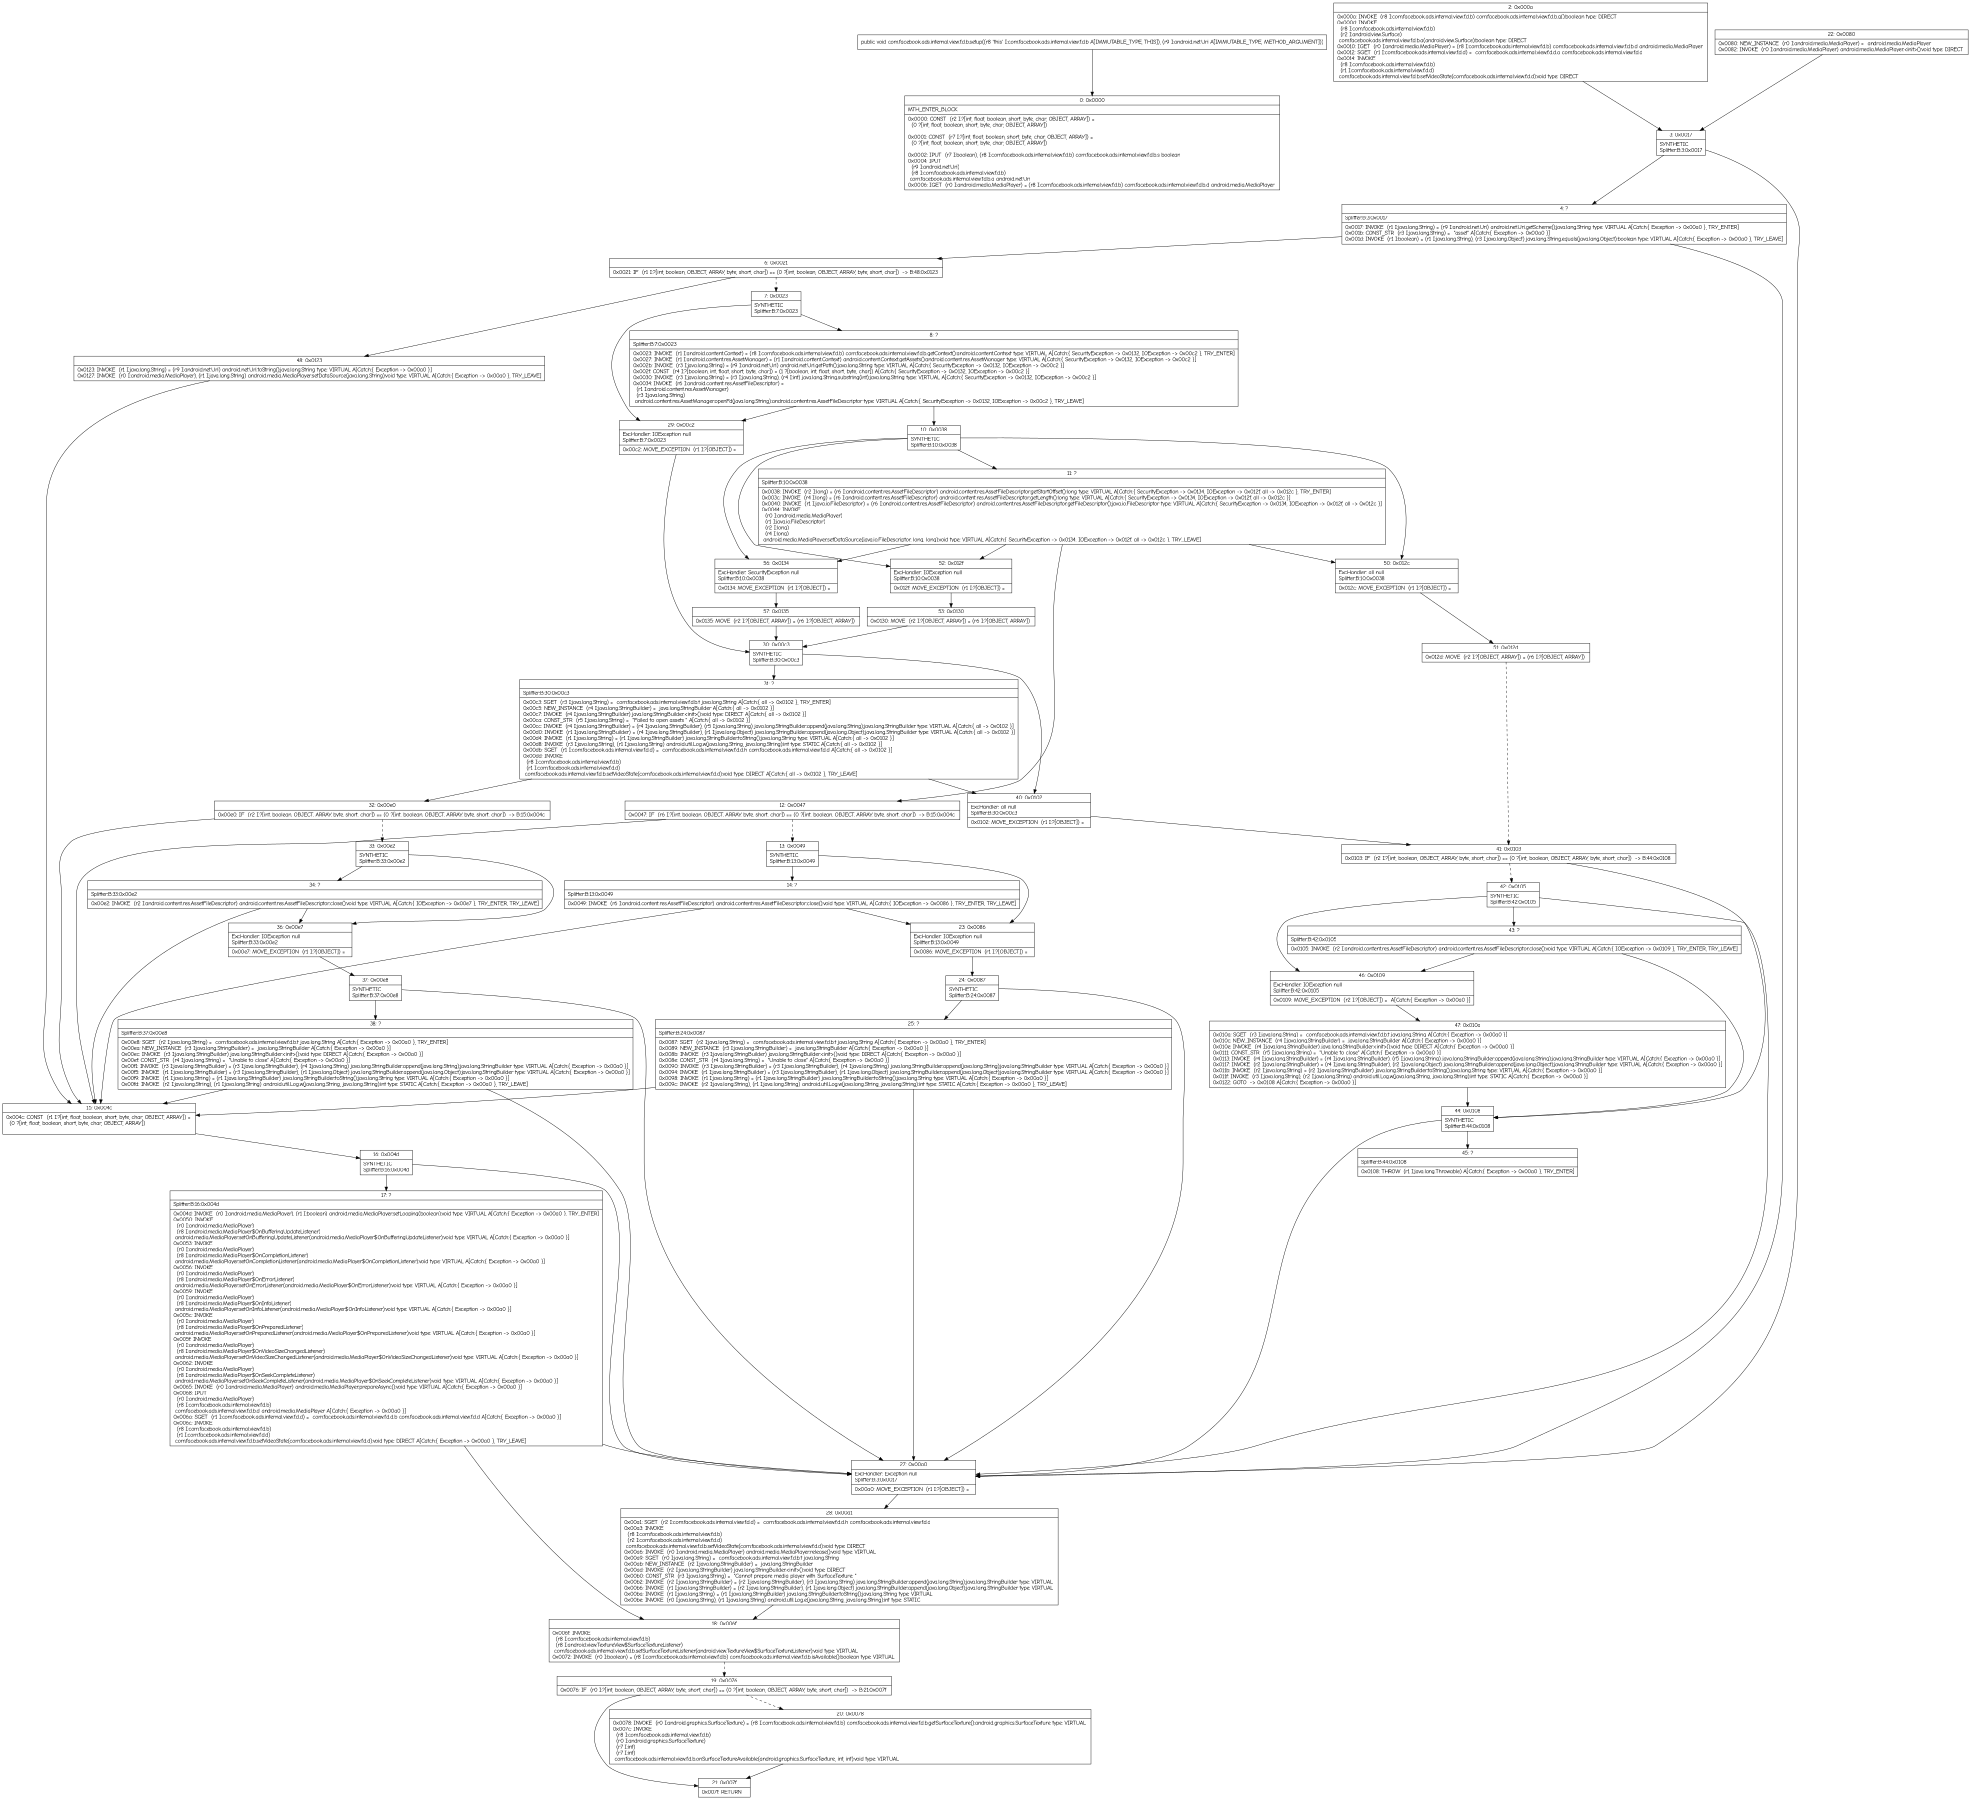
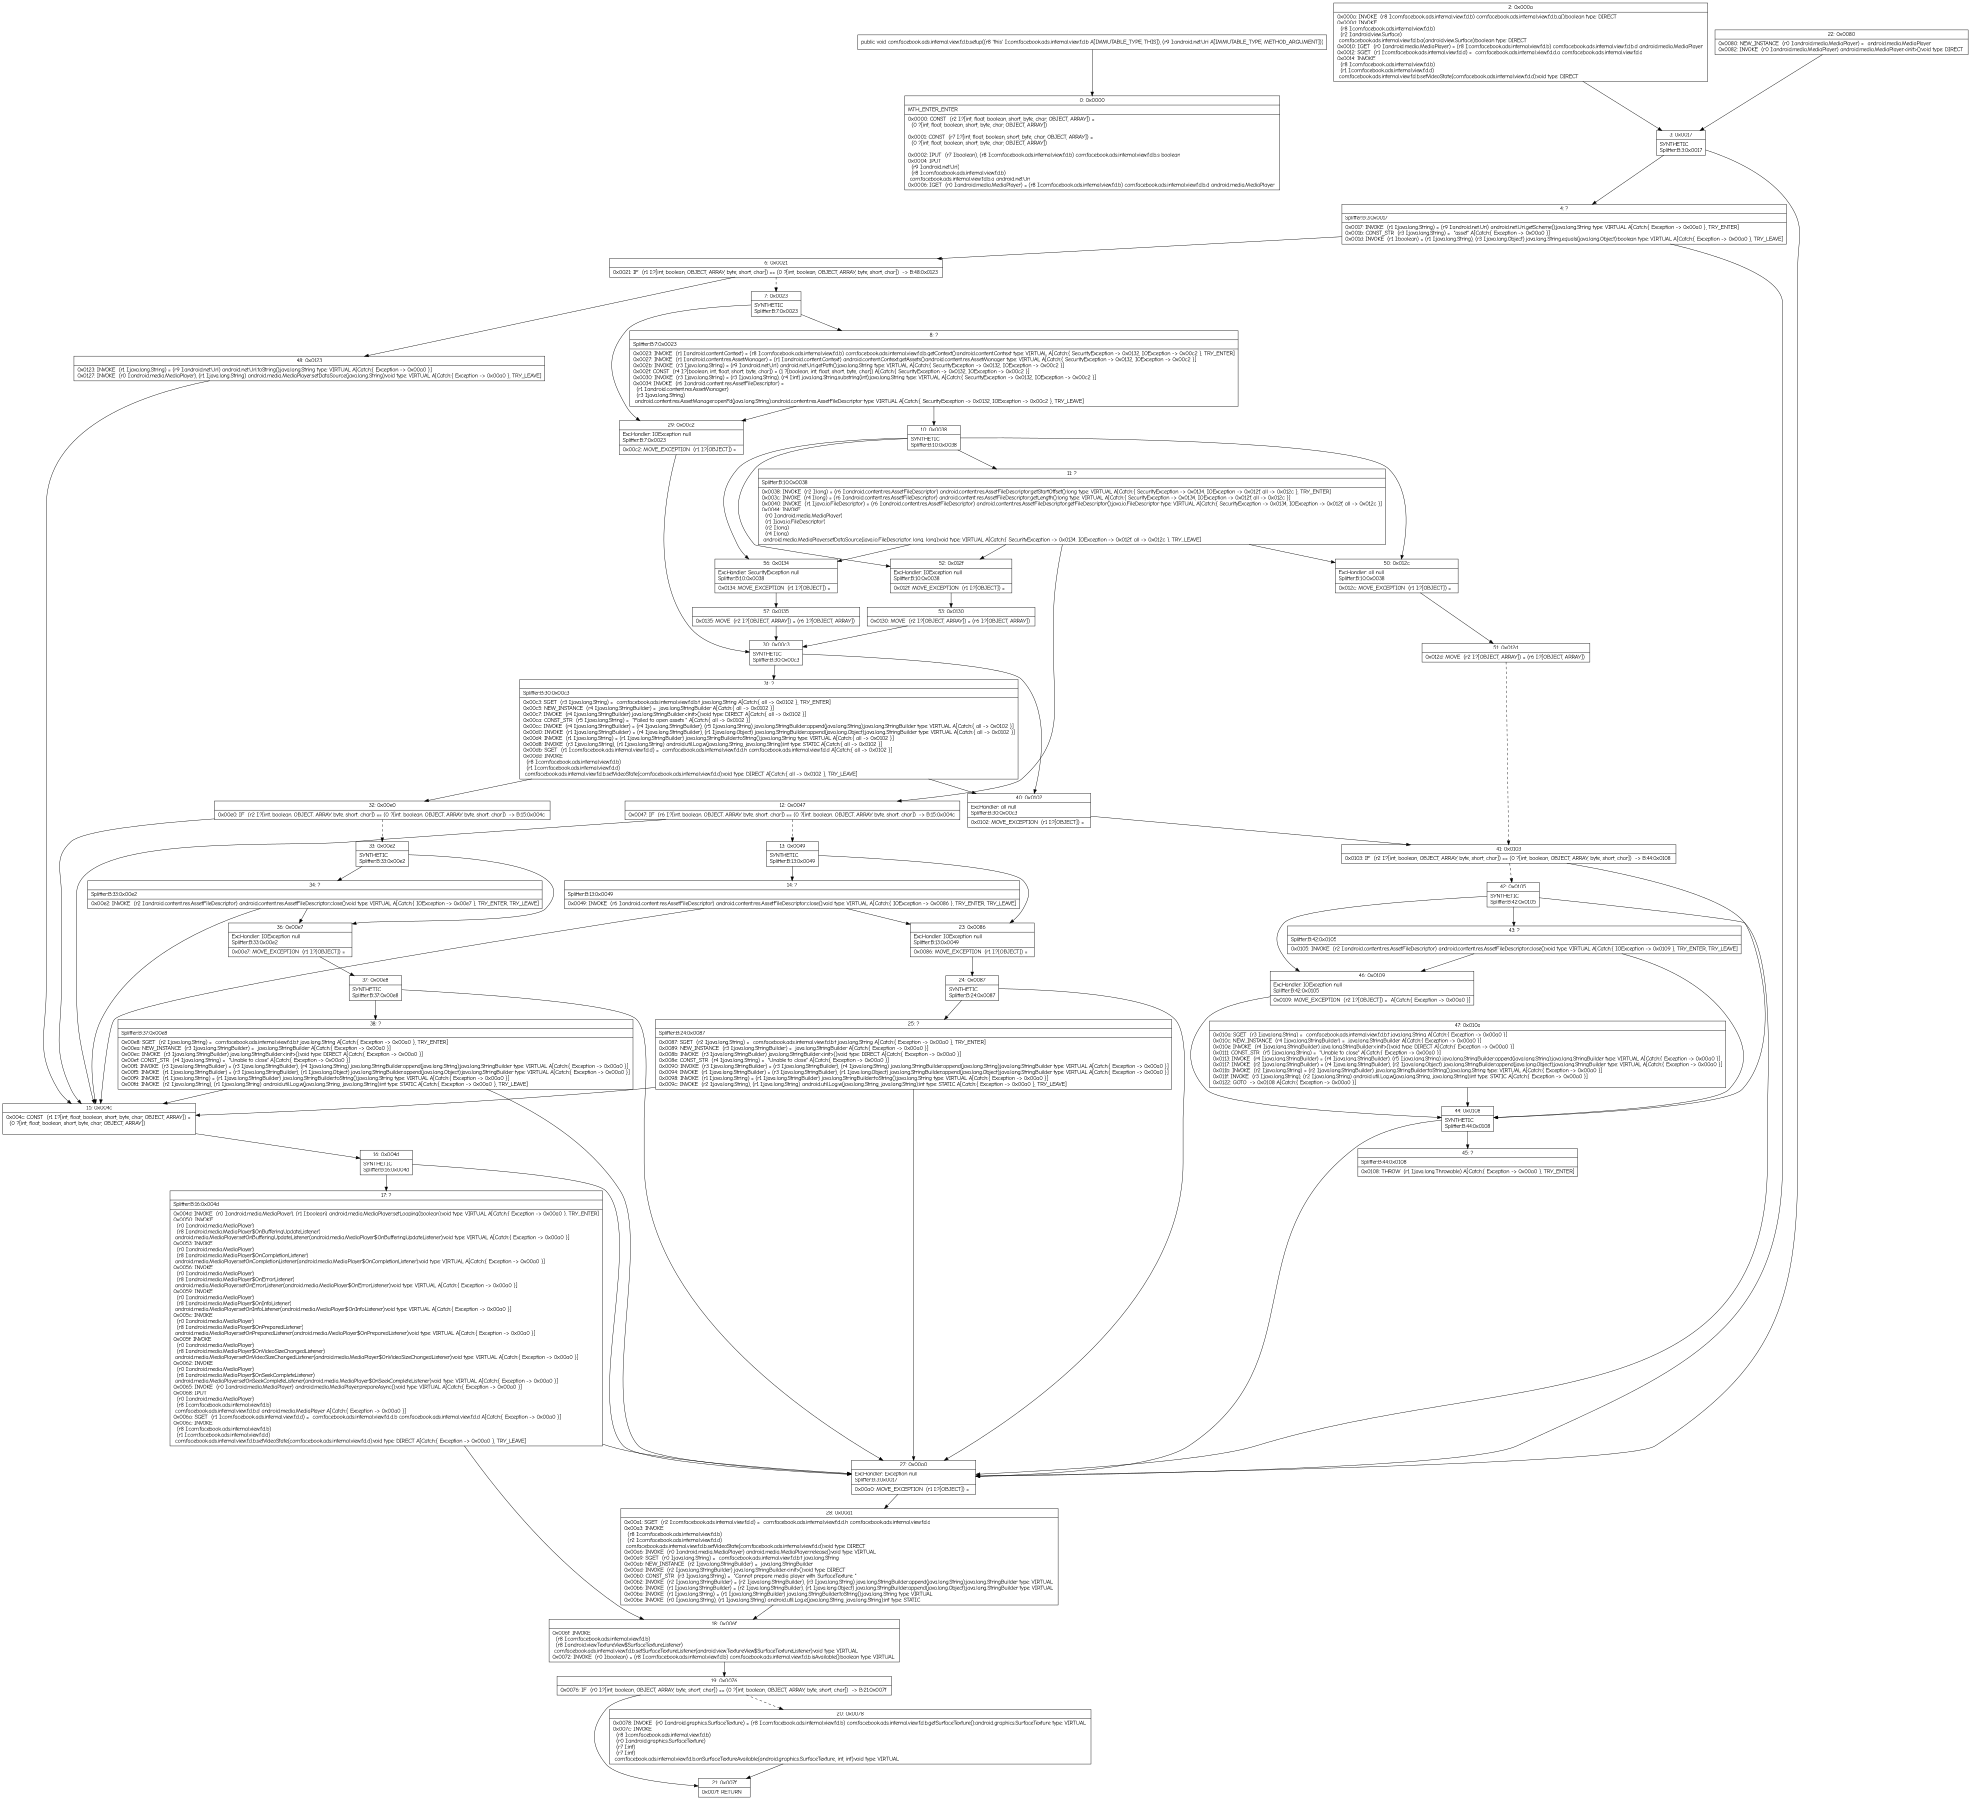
(933, 110) -> (933, 110)
(1406, 1012) -> (1247, 1102)
(724, 1667) -> (724, 1667)
